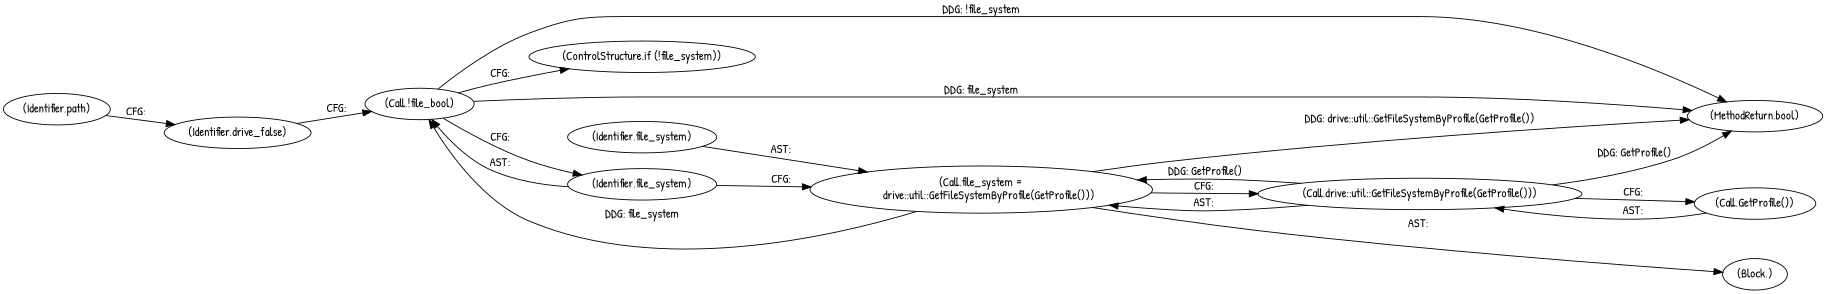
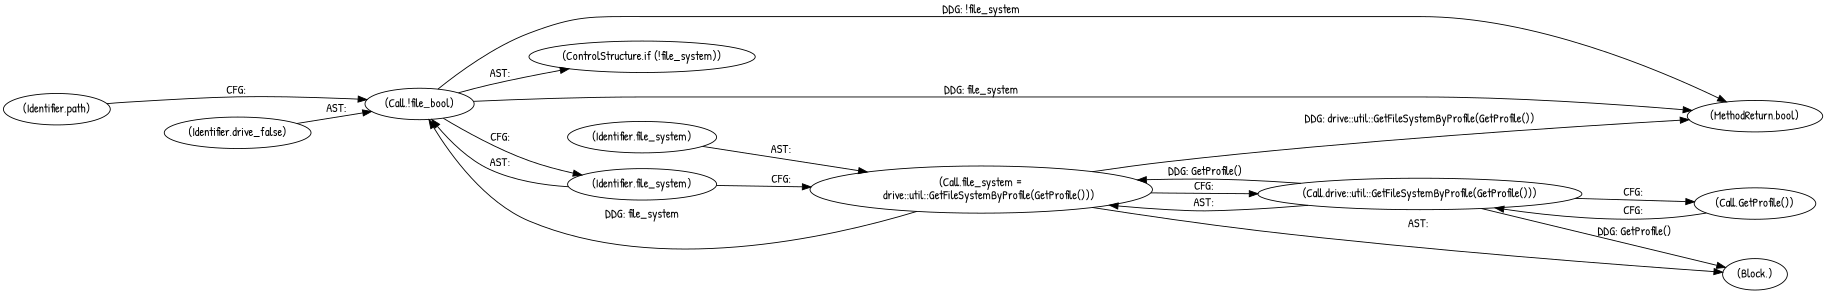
(502, 74) -> (502, 74)
(338, 109) -> (338, 109)
(136, 120) -> (232, 97)
(1641, 169) -> (1599, 237)
(1635, 211) -> (1635, 211)
